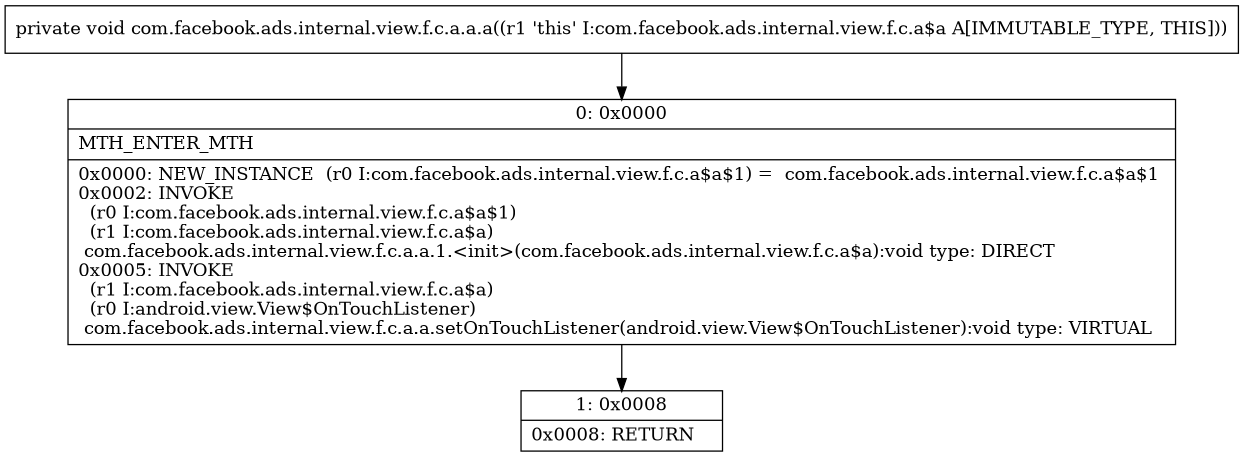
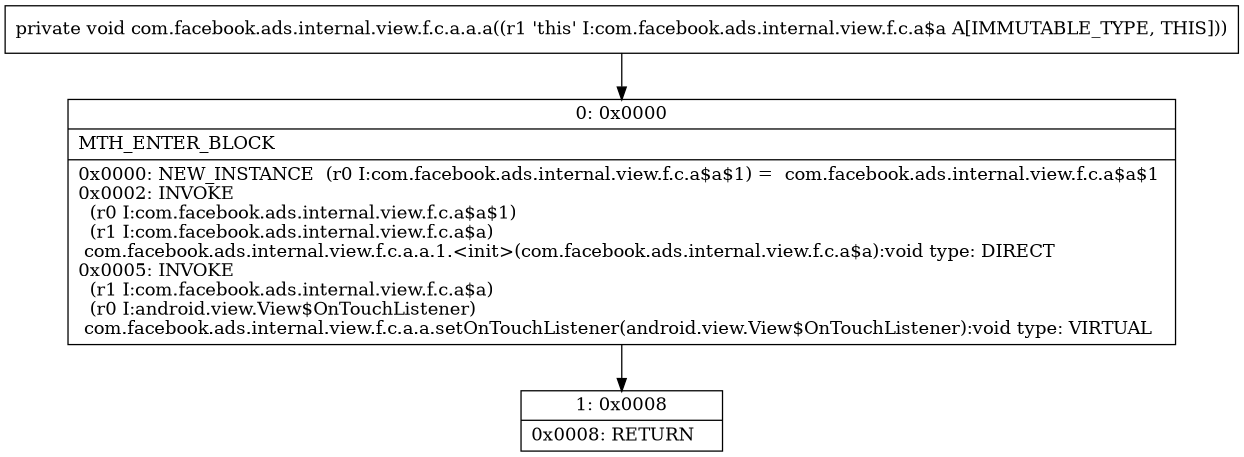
(166, 144) -> (177, 144)
